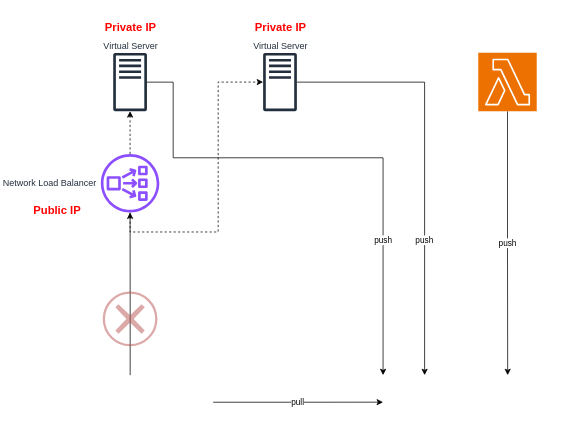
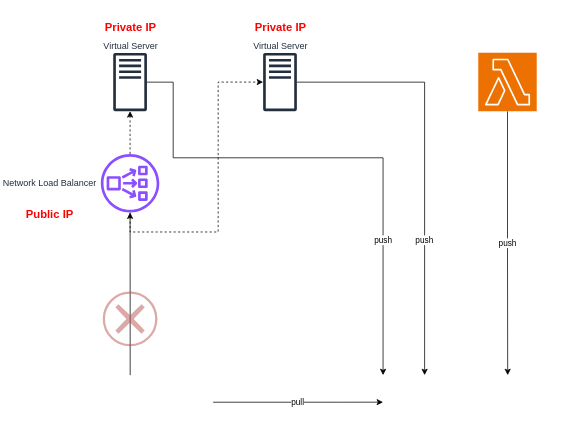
(57, 210) -> (49, 214)
